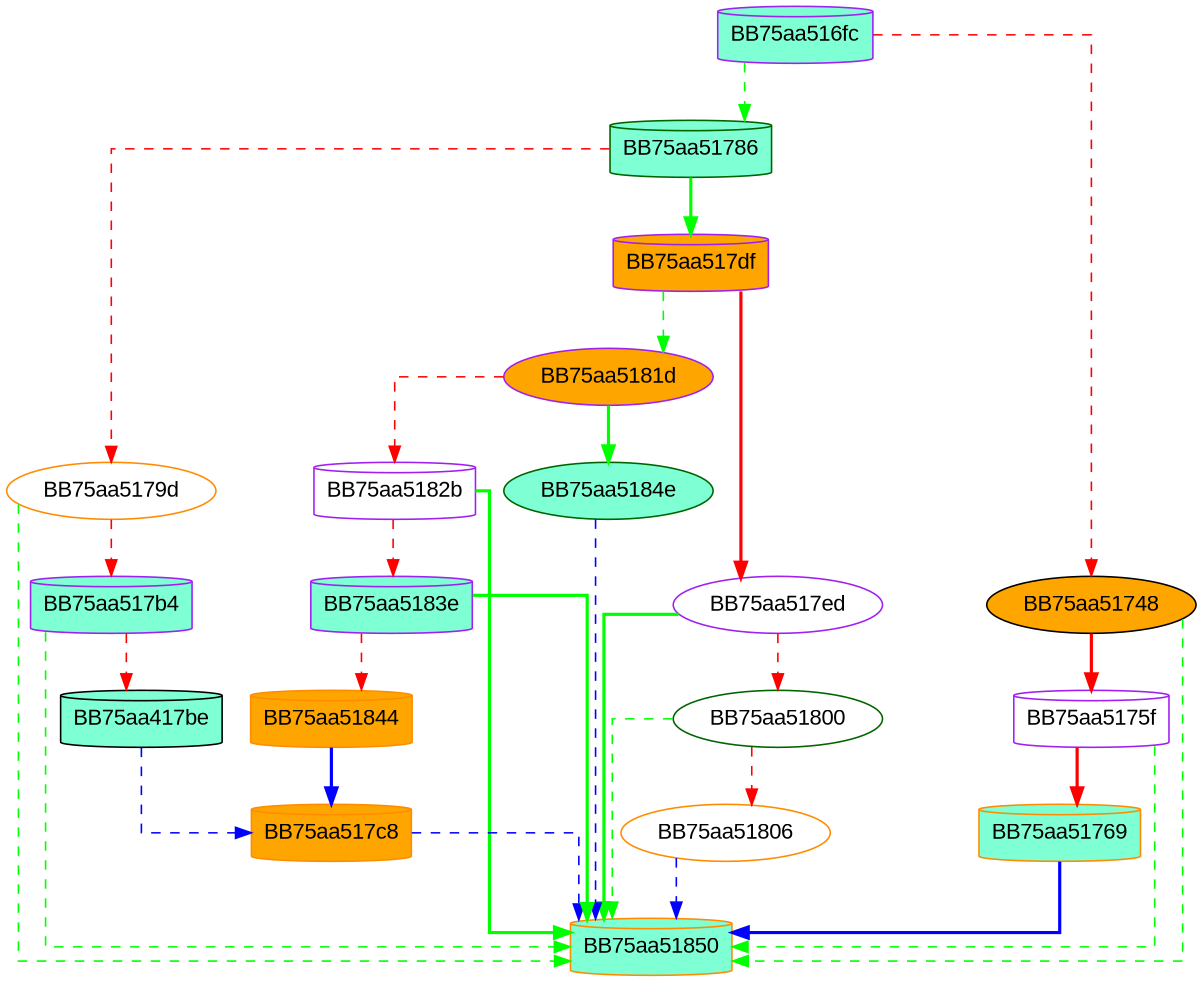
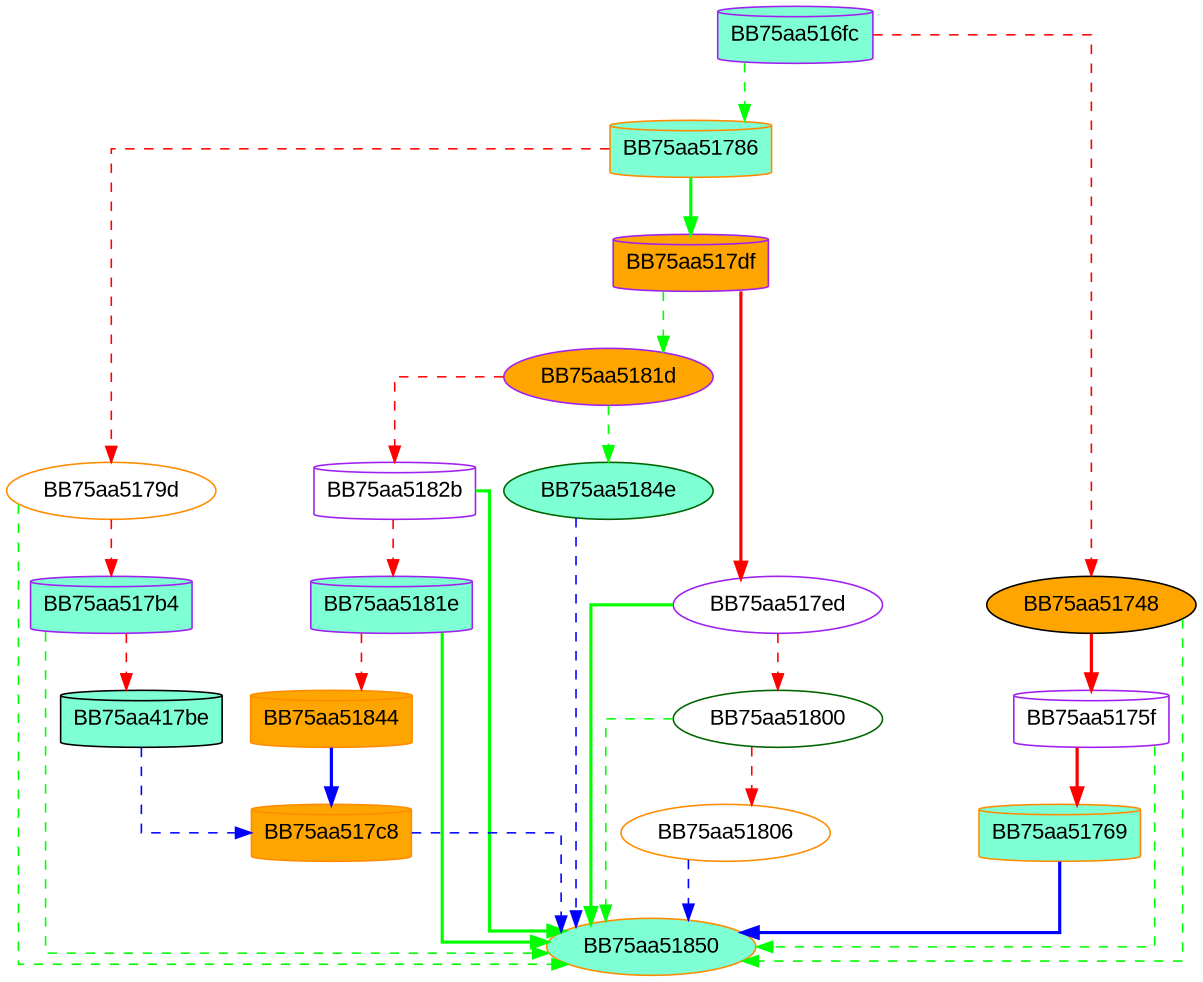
(691, 149) -> (691, 149)
(608, 426) -> (608, 426)
(392, 605) -> (392, 605)
(651, 947) -> (651, 947)
